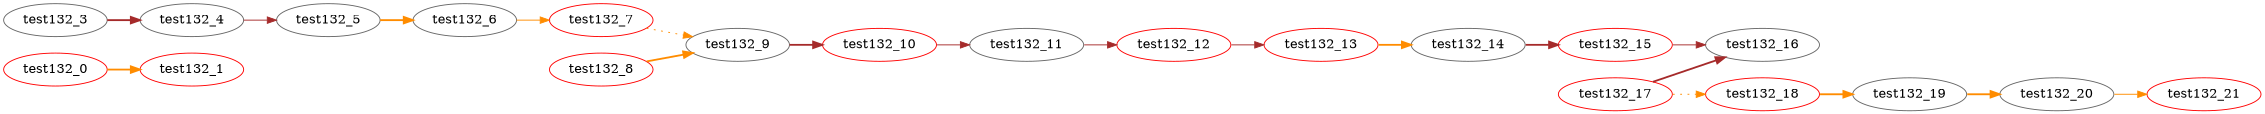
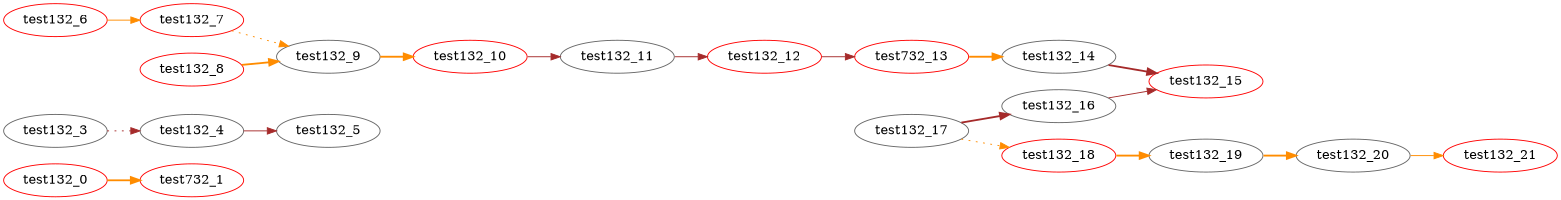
(119, 20) -> (119, 131)
(392, 20) -> none
(465, 20) -> (55, 20)
(801, 45) -> (392, 57)
(1321, 45) -> (912, 57)
(1684, 45) -> (1128, 95)
(192, 70) -> (192, 180)
(1615, 94) -> (912, 131)
